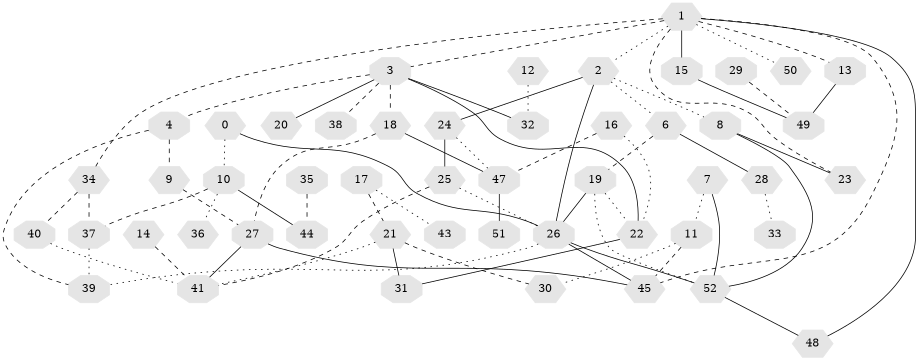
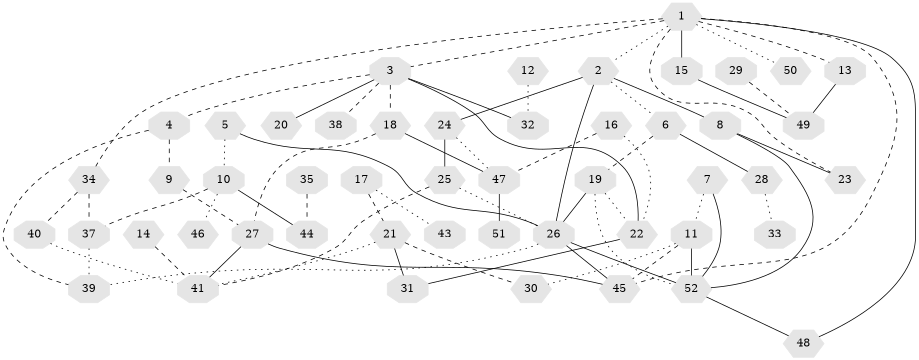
(659, 97) -> (659, 97)
(225, 126) -> (225, 126)
(198, 235) -> (198, 235)
none -> (692, 262)
